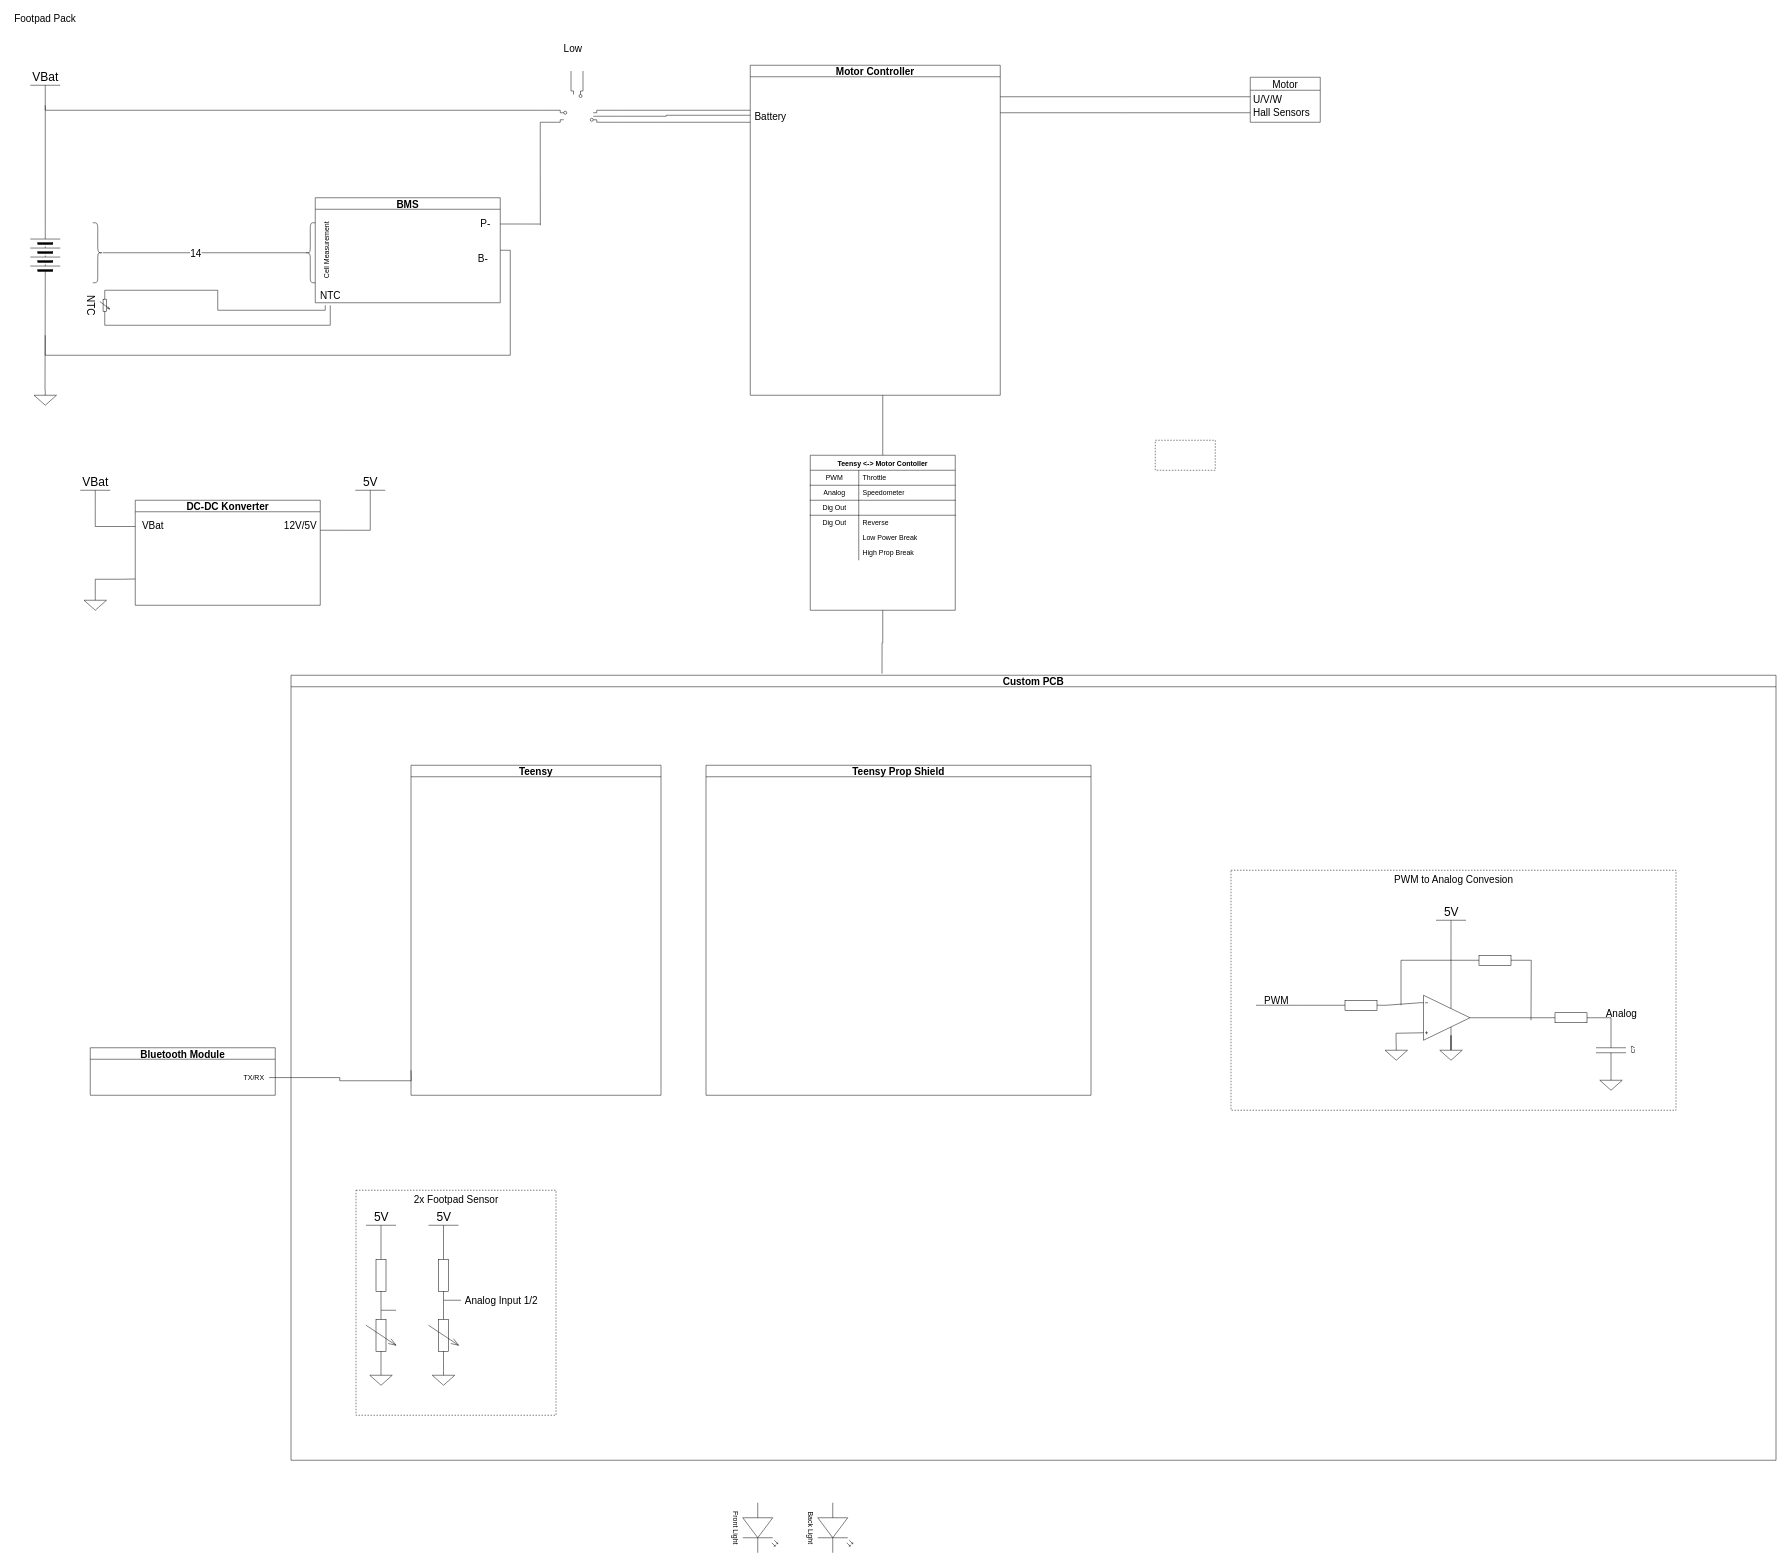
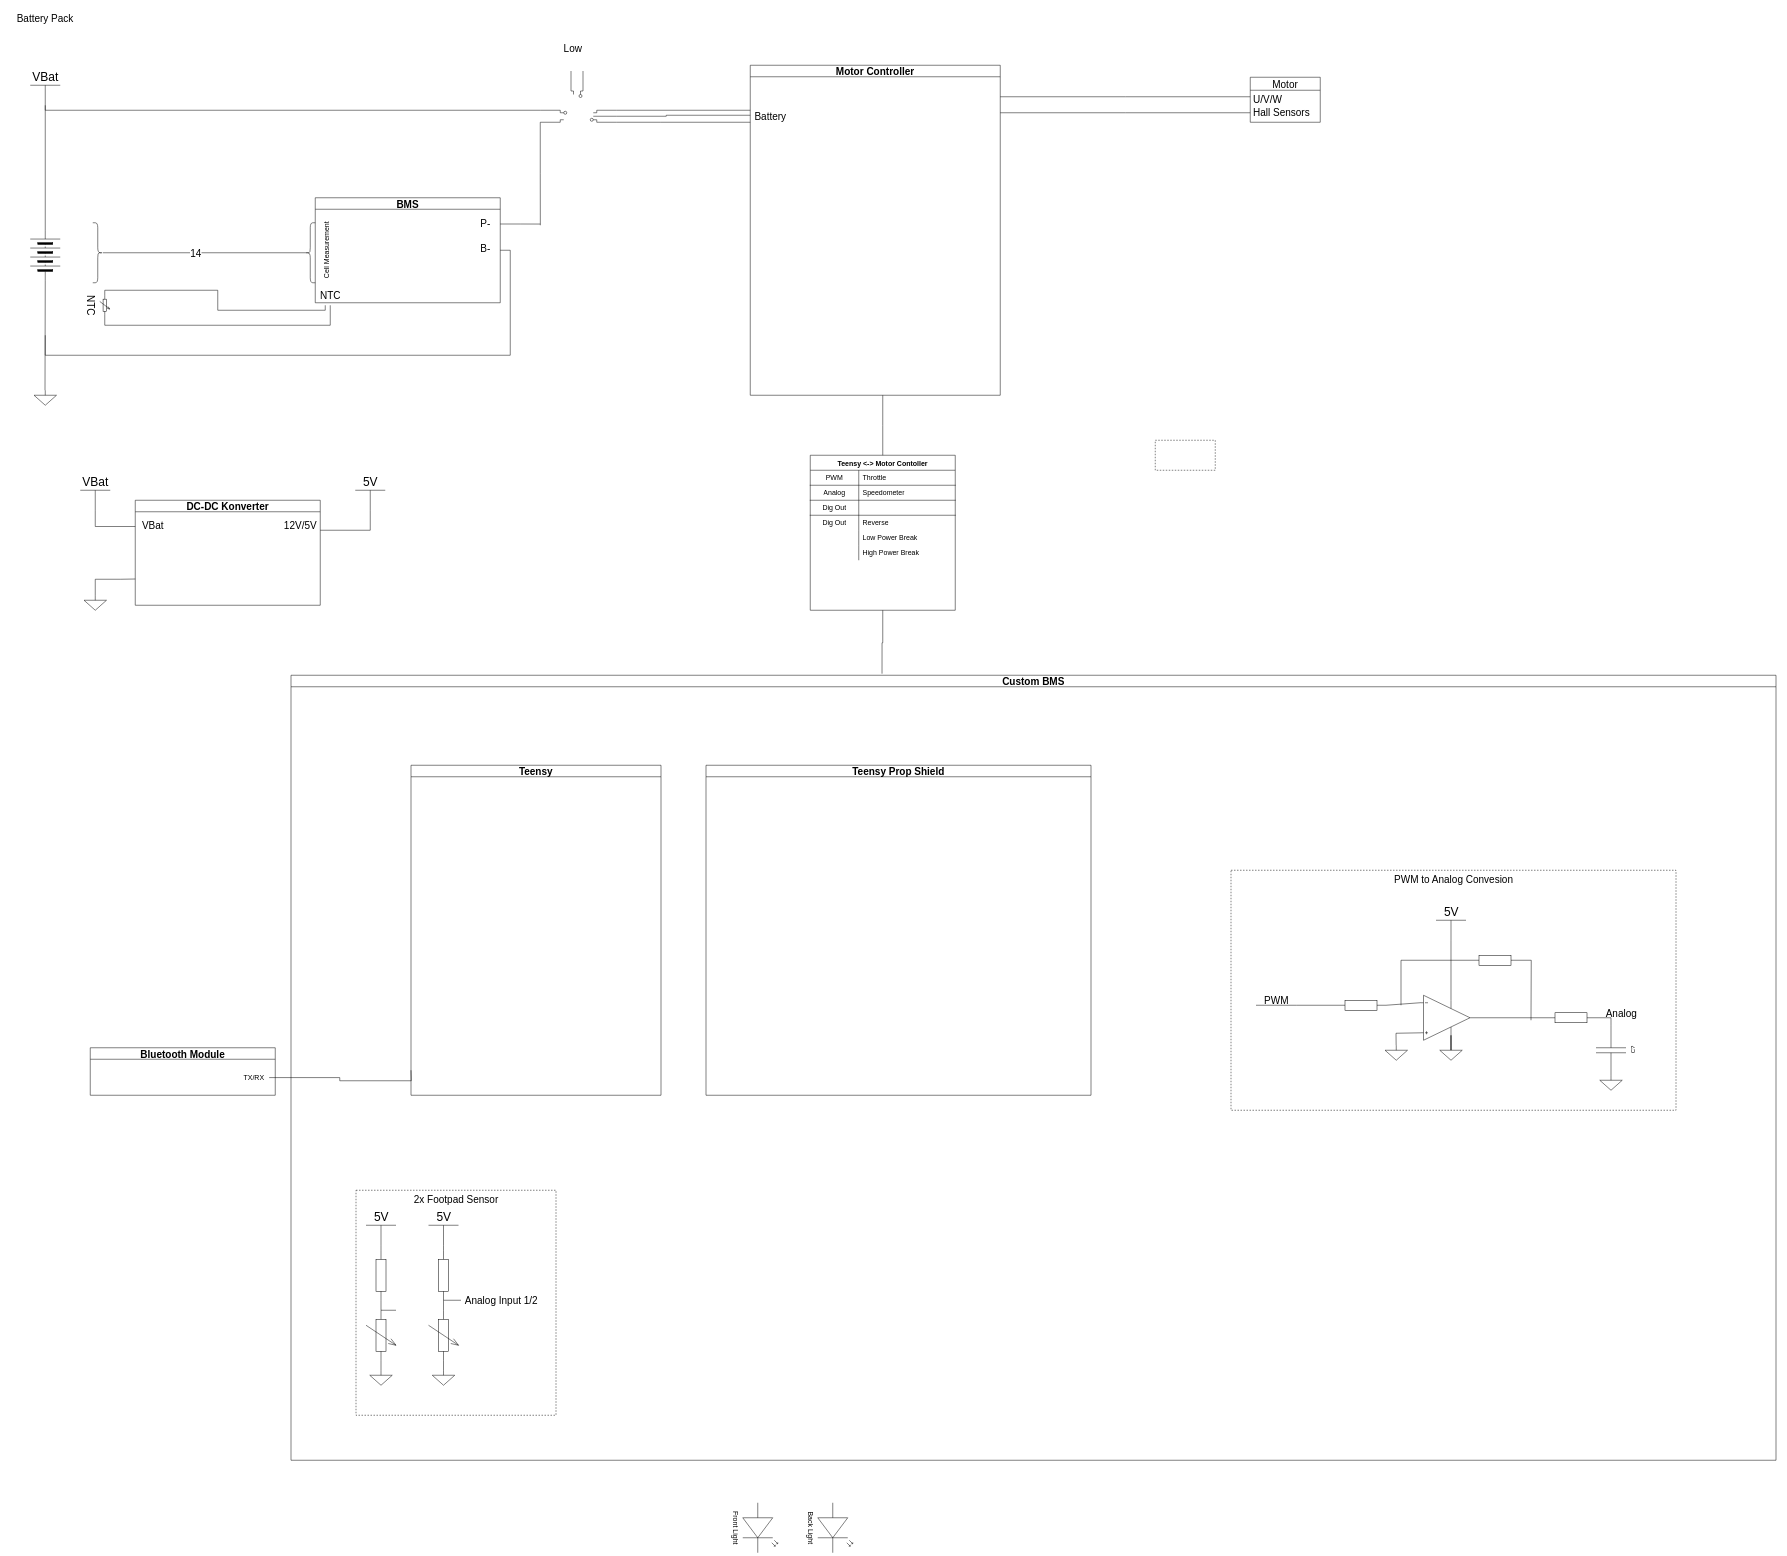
(45, 18) -> (45, 18)
(483, 258) -> (485, 248)
(889, 553) -> (891, 553)
(1033, 682) -> (1033, 682)
